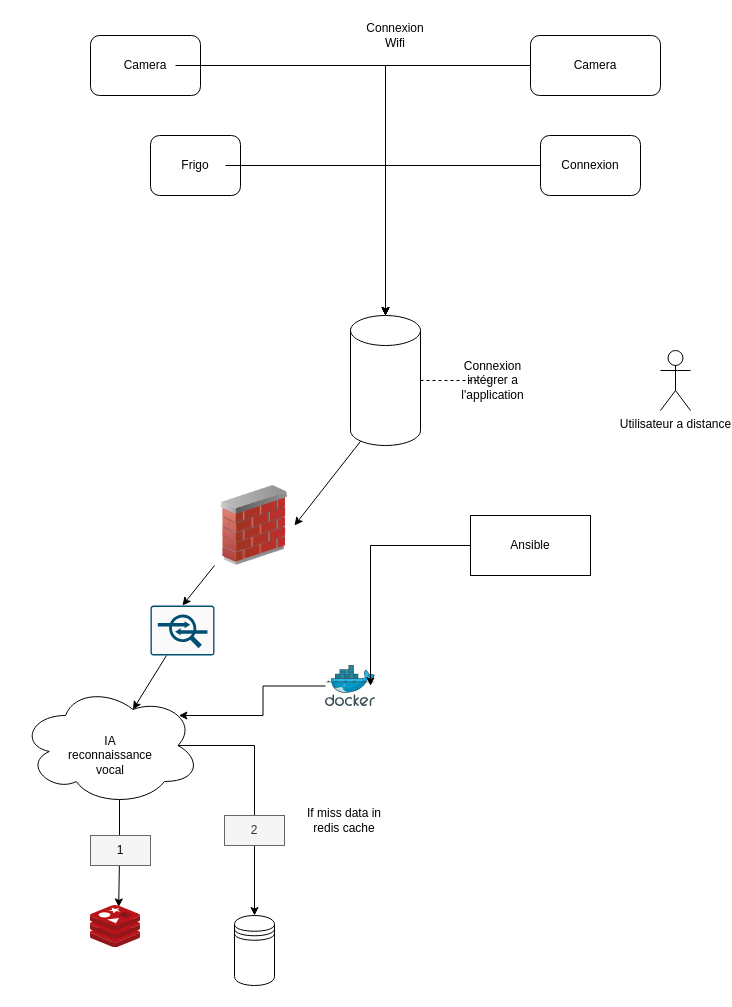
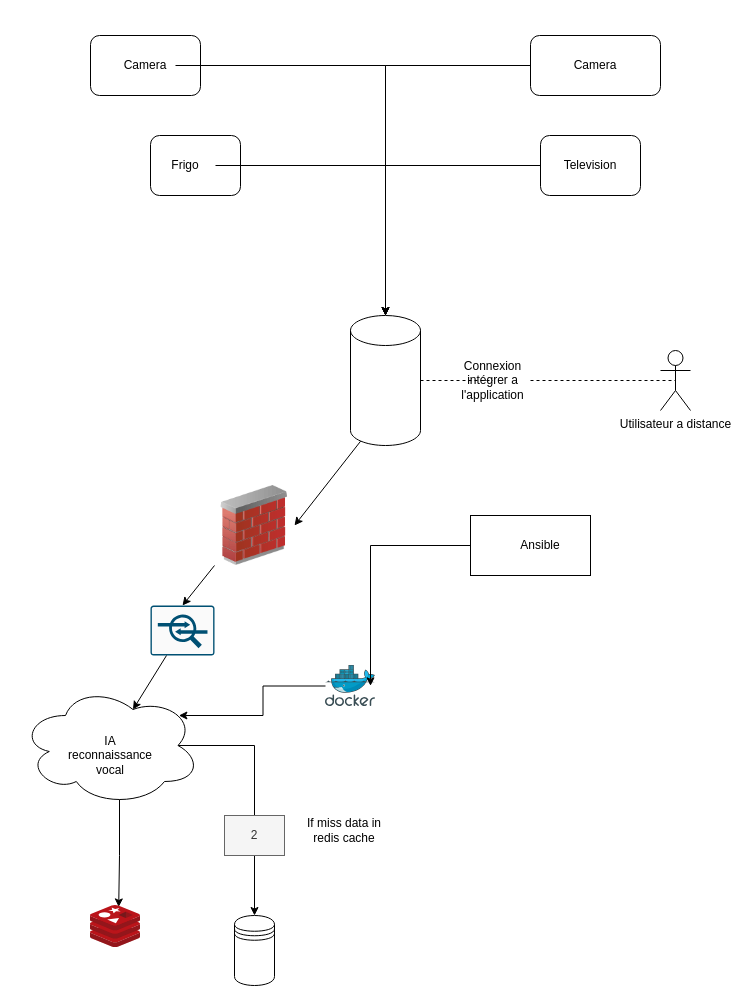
(396, 36) -> none
(196, 166) -> (186, 166)
(591, 166) -> (591, 166)
none -> (602, 381)
(531, 546) -> (541, 546)
(345, 821) -> (345, 831)
(255, 831) -> (255, 836)
(121, 851) -> none
